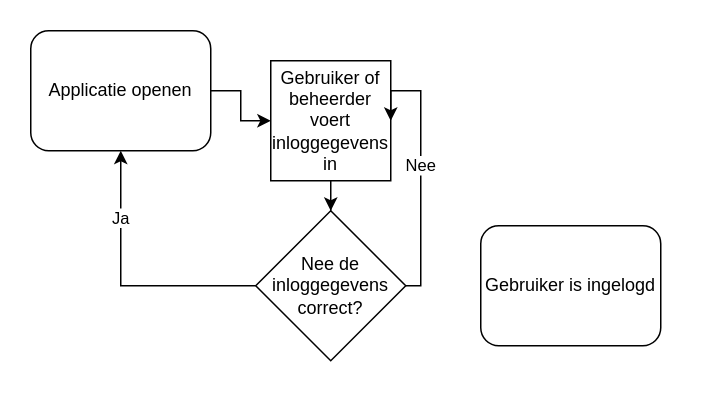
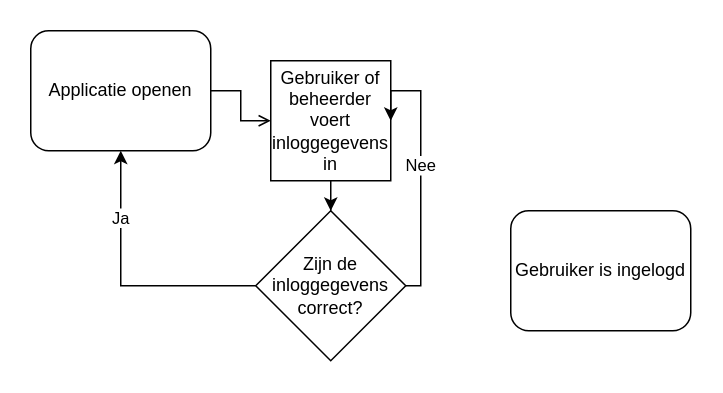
(259, 121) -> (261, 121)
(331, 286) -> (331, 286)
(571, 286) -> (601, 271)
